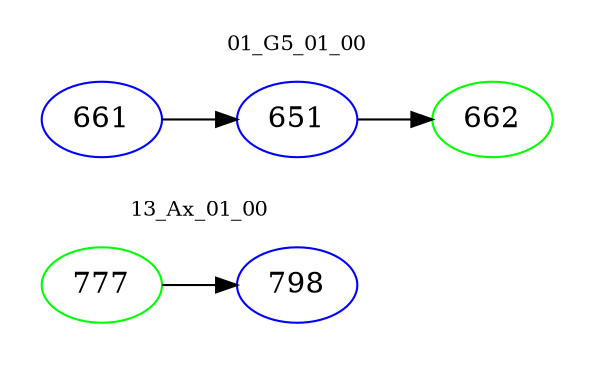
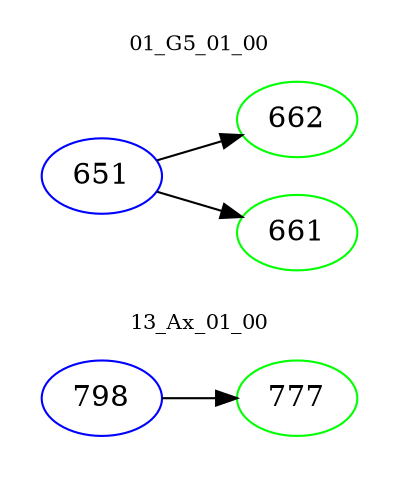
(102, 119) -> (297, 233)
(189, 119) -> (189, 201)
(189, 285) -> (189, 398)
